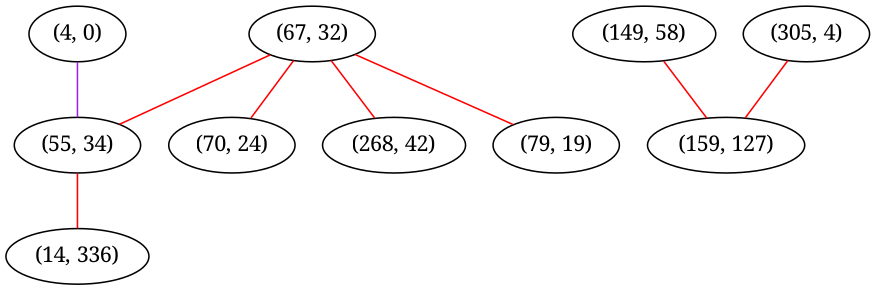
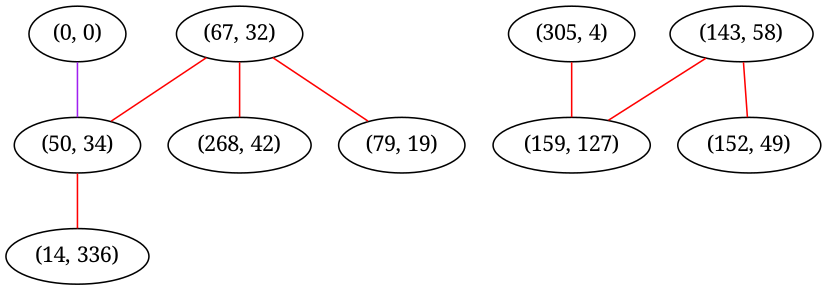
(77, 34) -> (77, 34)
(644, 34) -> (742, 34)
(77, 145) -> (77, 145)
(232, 145) -> none
none -> (749, 145)
